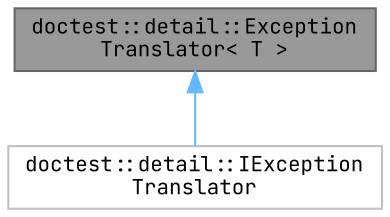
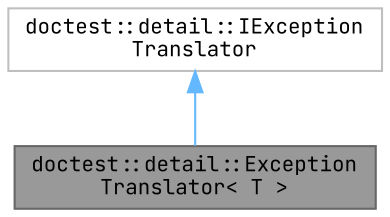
(195, 119) -> (195, 119)
